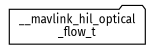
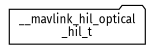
(77, 27) -> (77, 27)
